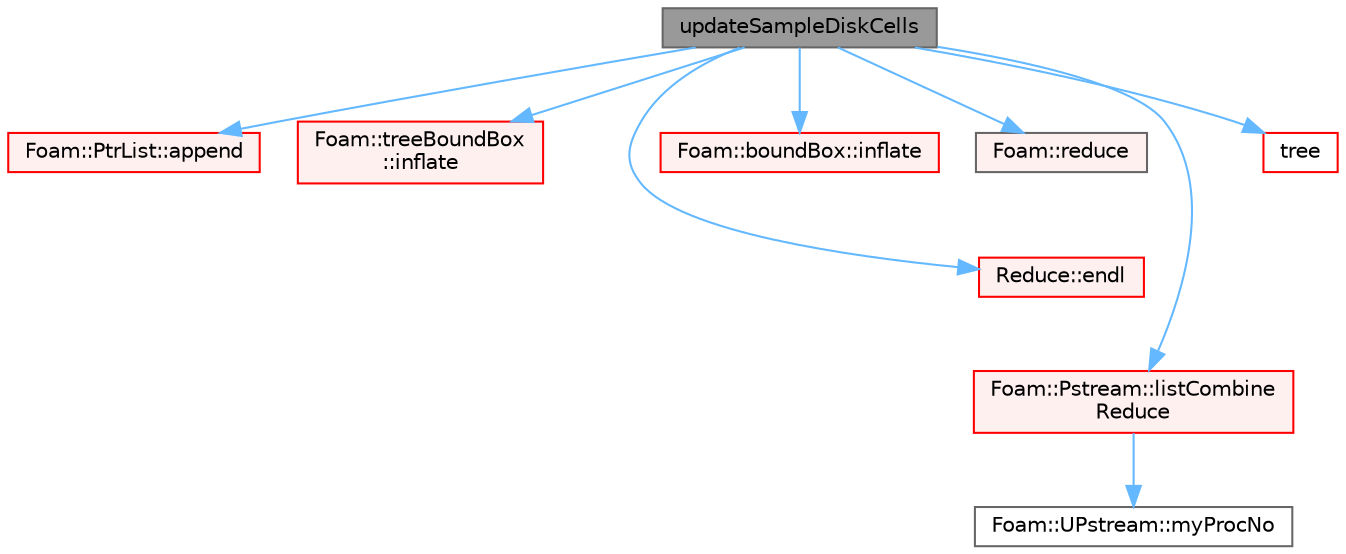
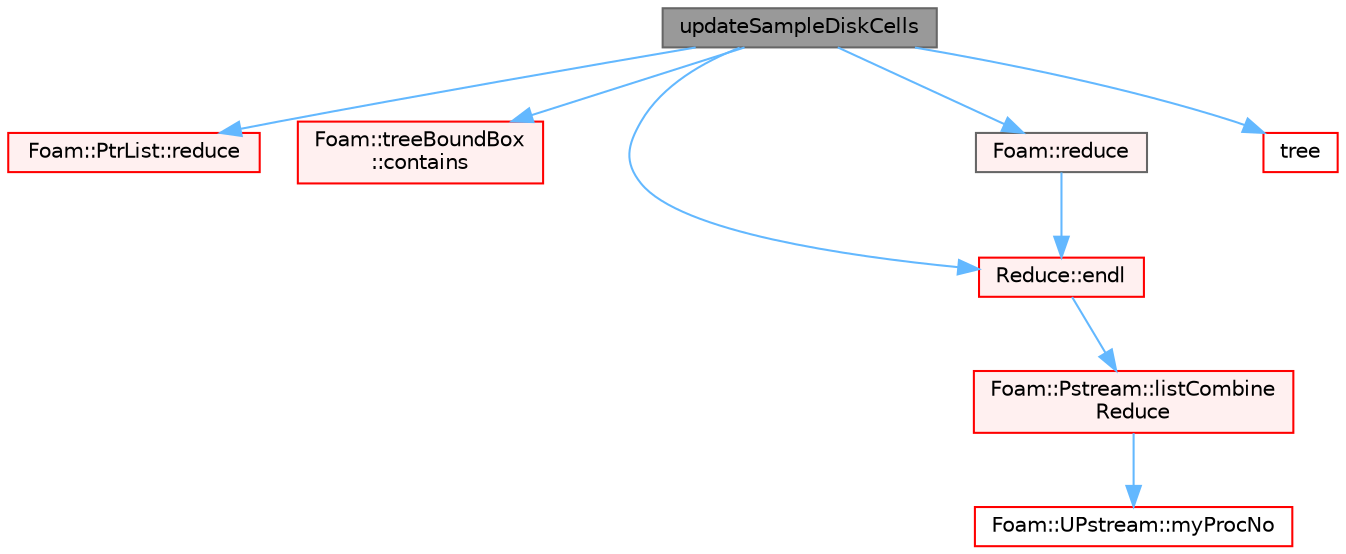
(1164, 121) -> (1089, 325)
(134, 153) -> (134, 153)
(420, 153) -> (420, 153)
(800, 153) -> none
none -> (1061, 204)
(1134, 527) -> (1134, 527)
